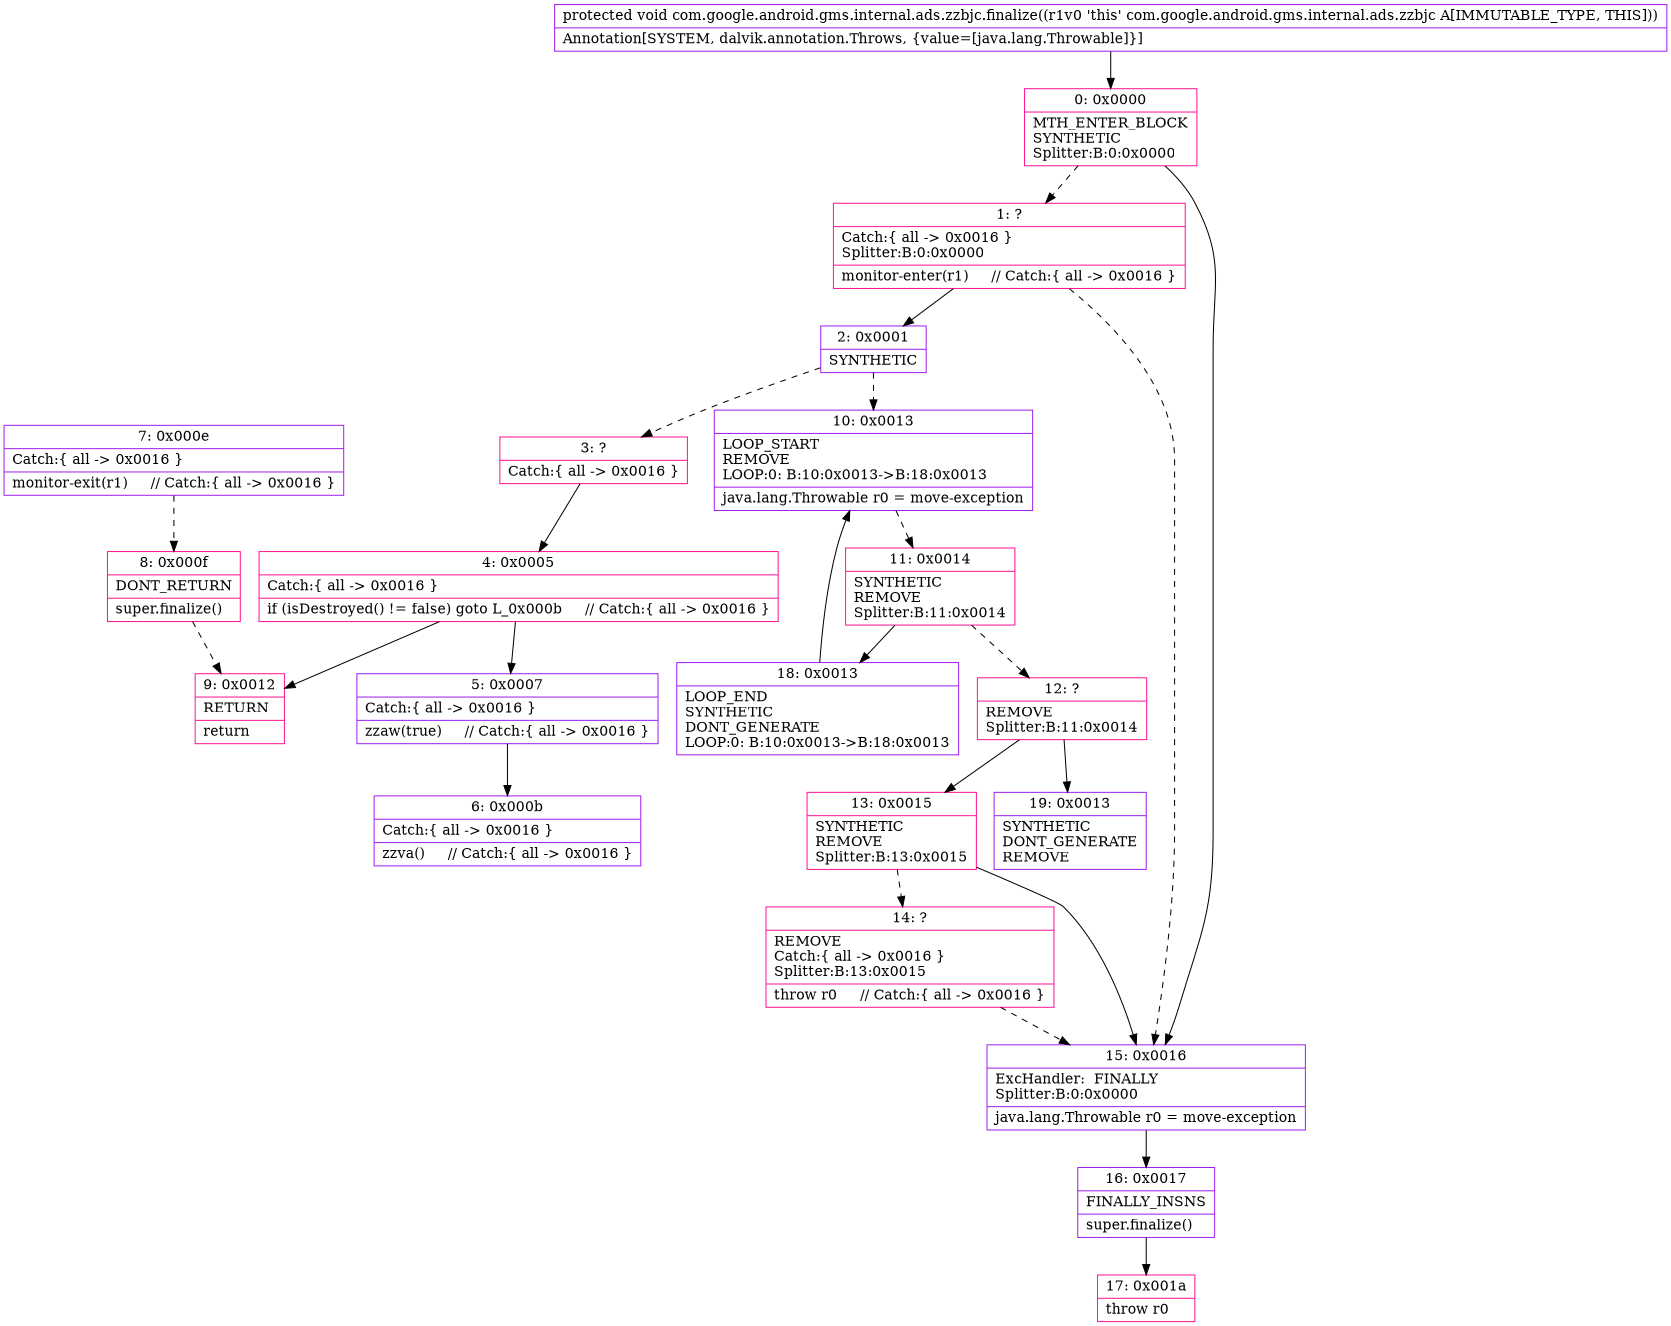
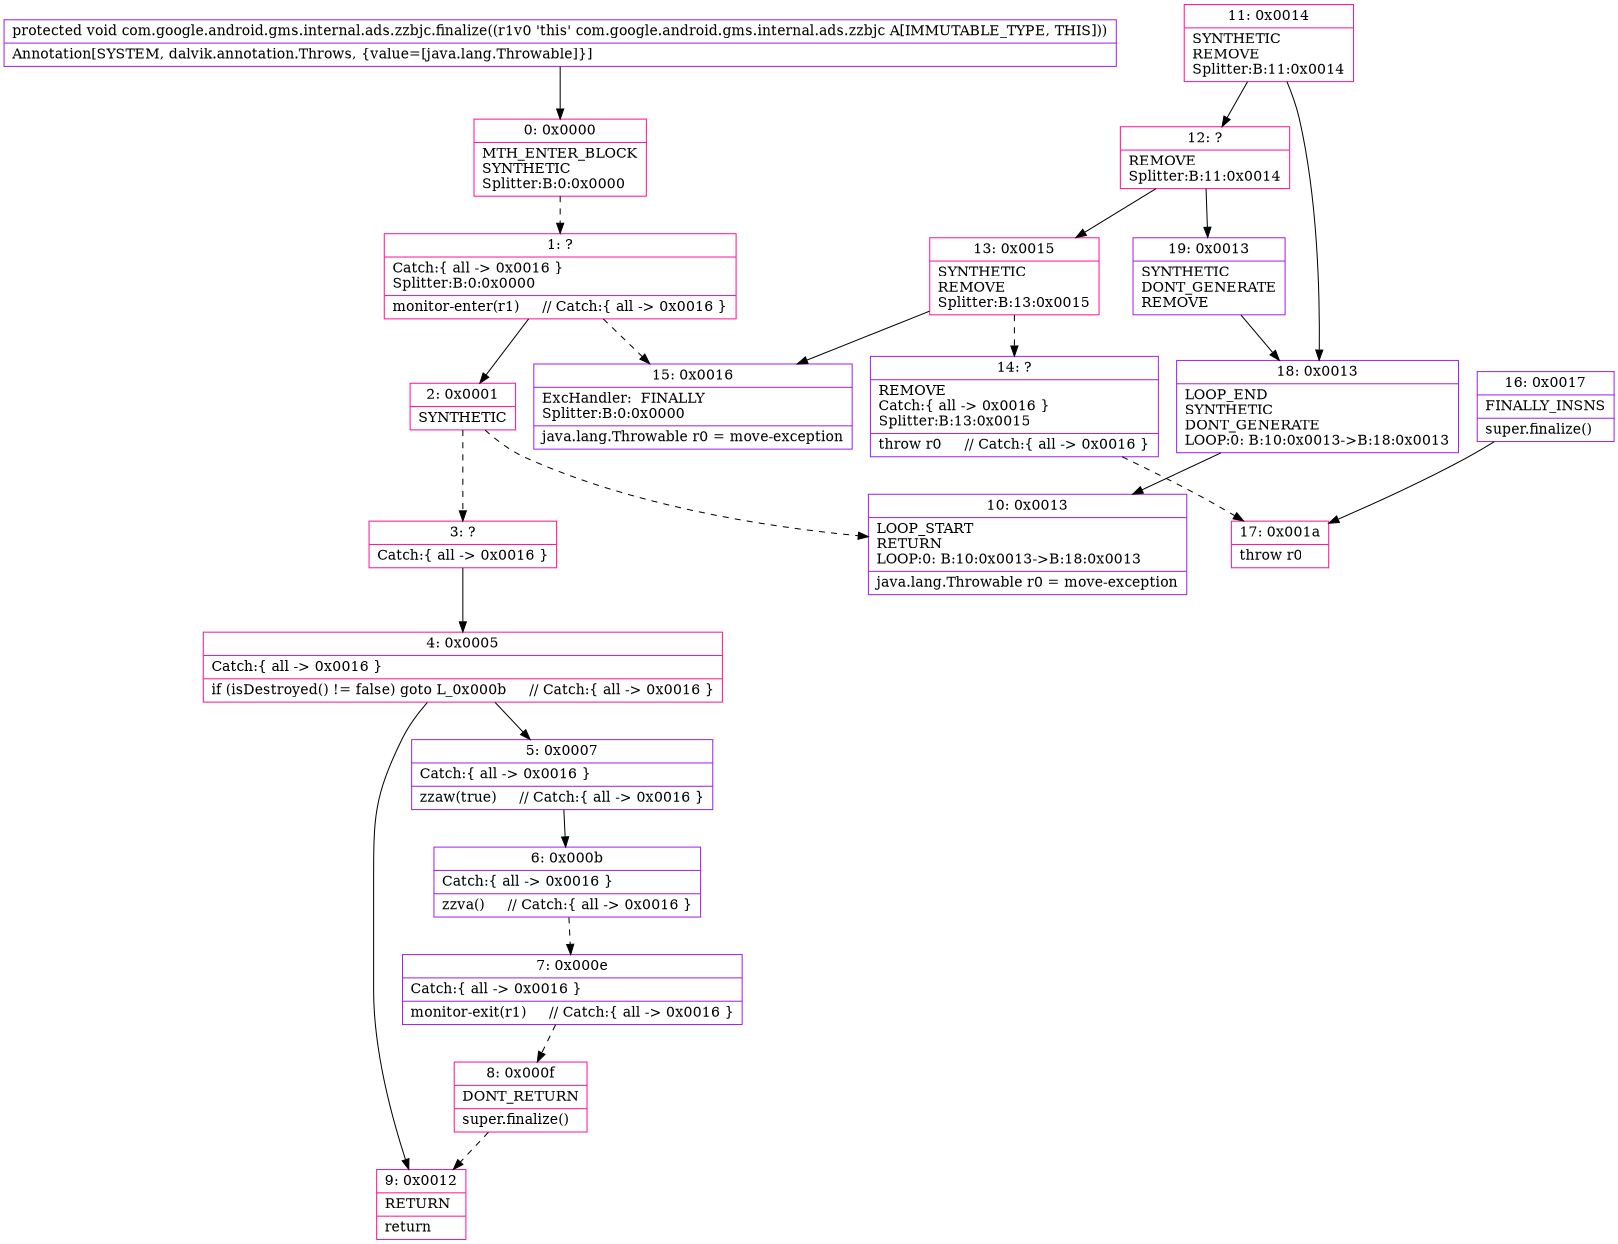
none -> (1257, 334)
(873, 349) -> (463, 407)
(756, 460) -> (909, 544)
(902, 525) -> none
(1213, 596) -> none
(997, 648) -> (1237, 100)
none -> (570, 931)
(910, 957) -> (1014, 407)
(1031, 1024) -> (1179, 485)
(1146, 1144) -> none
